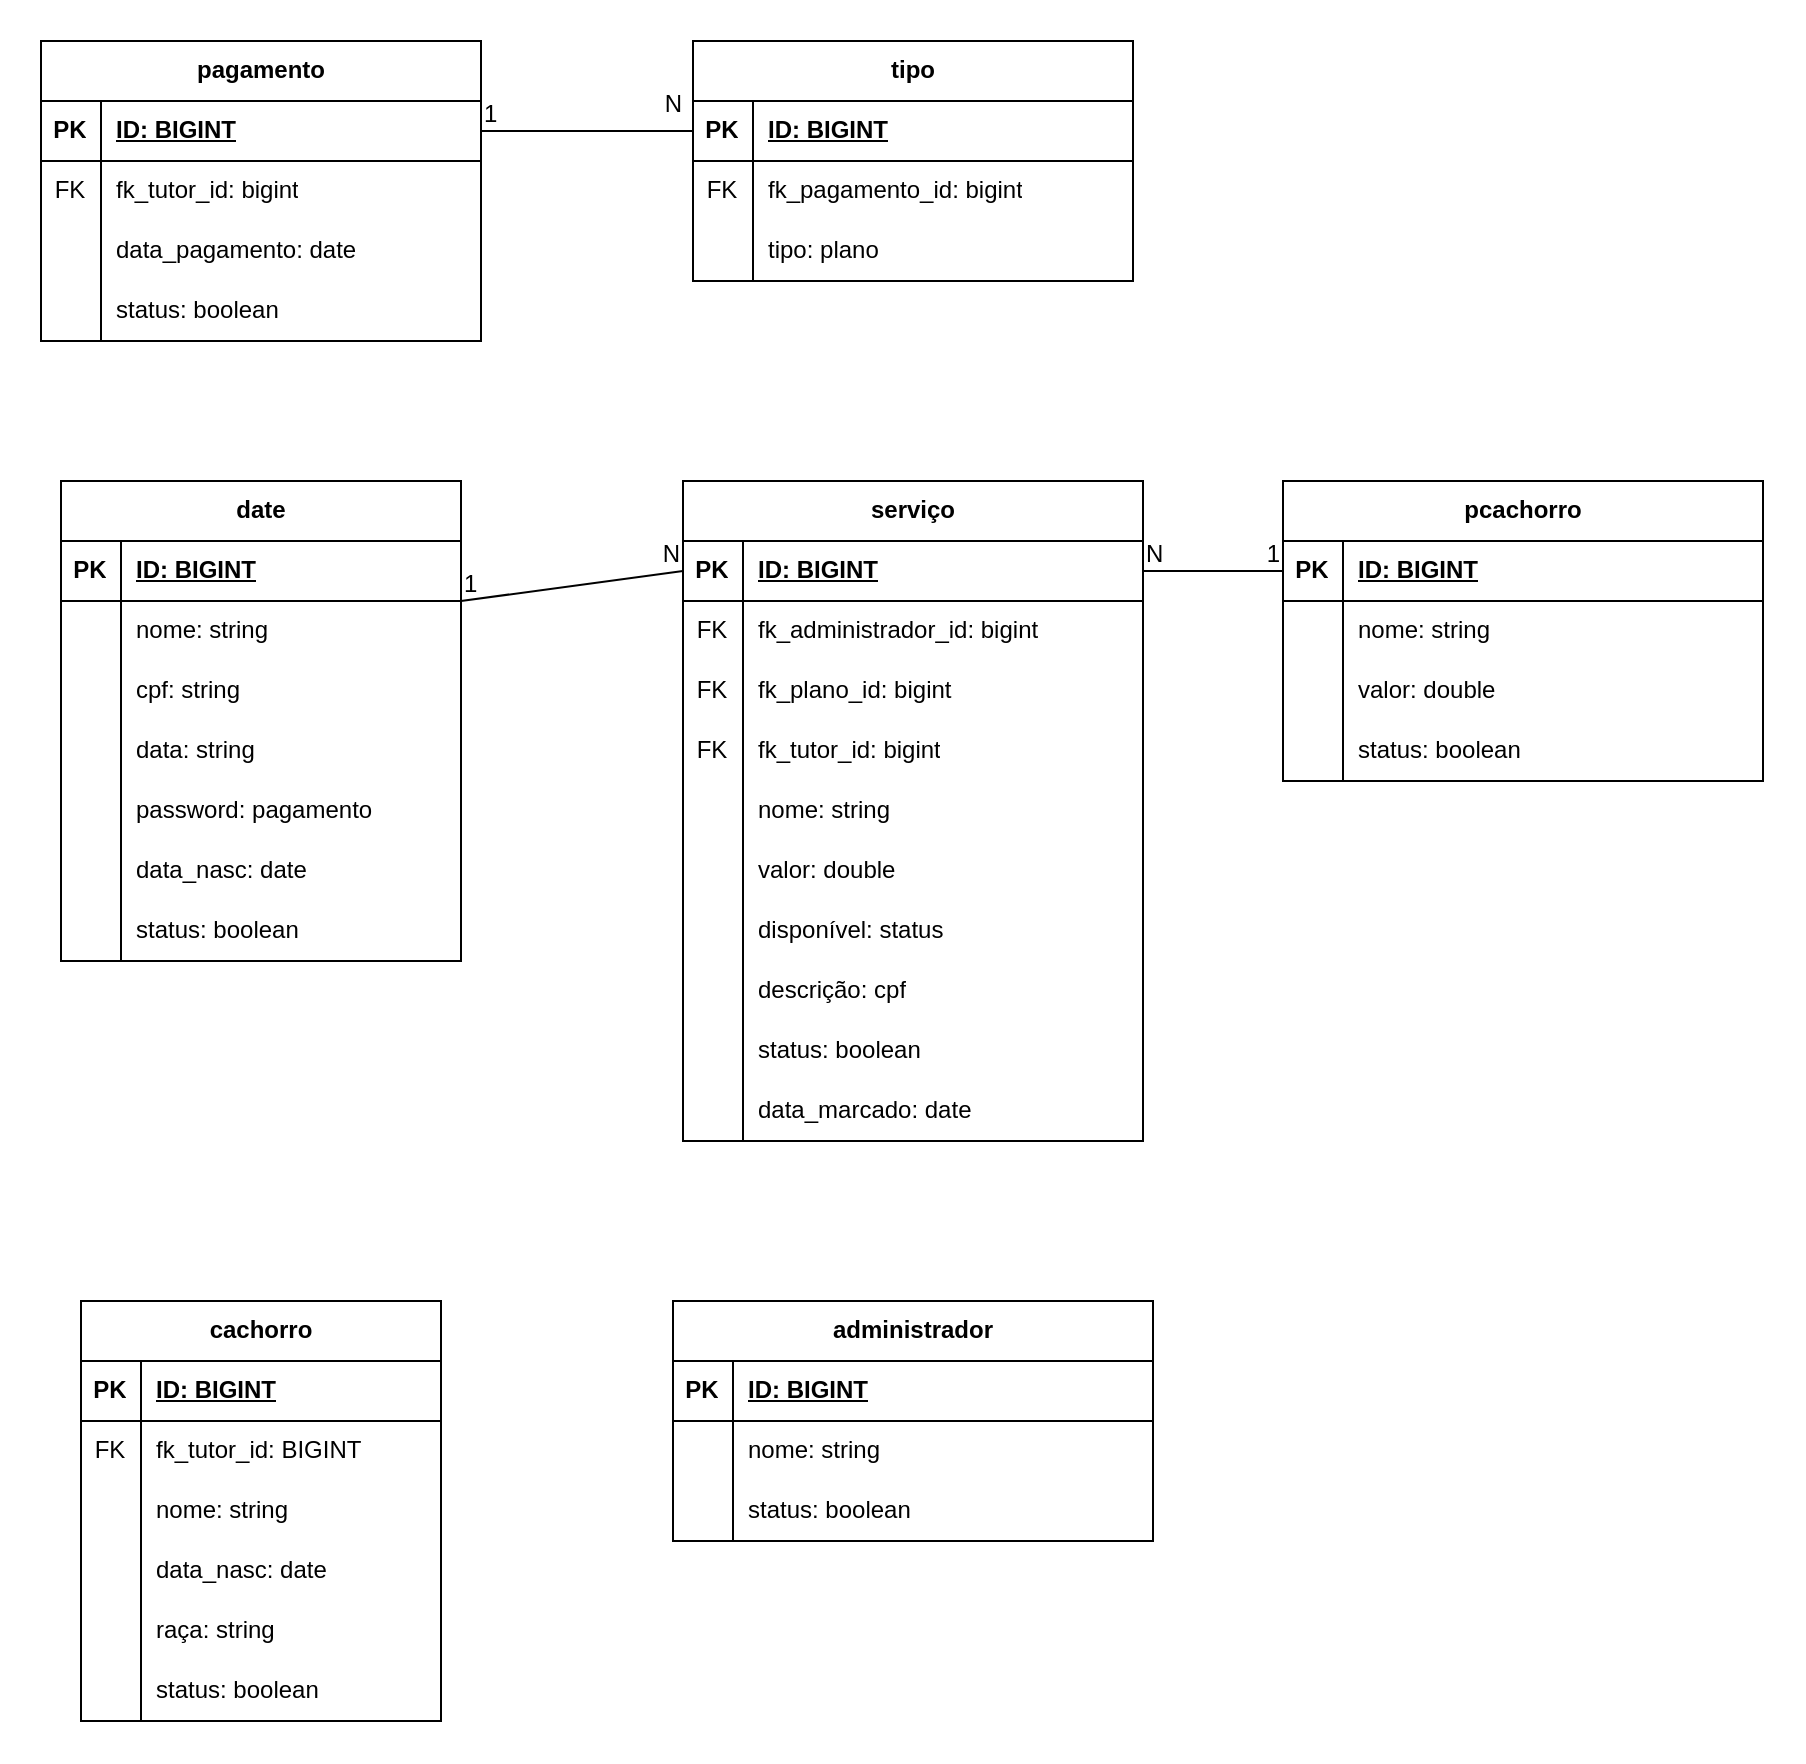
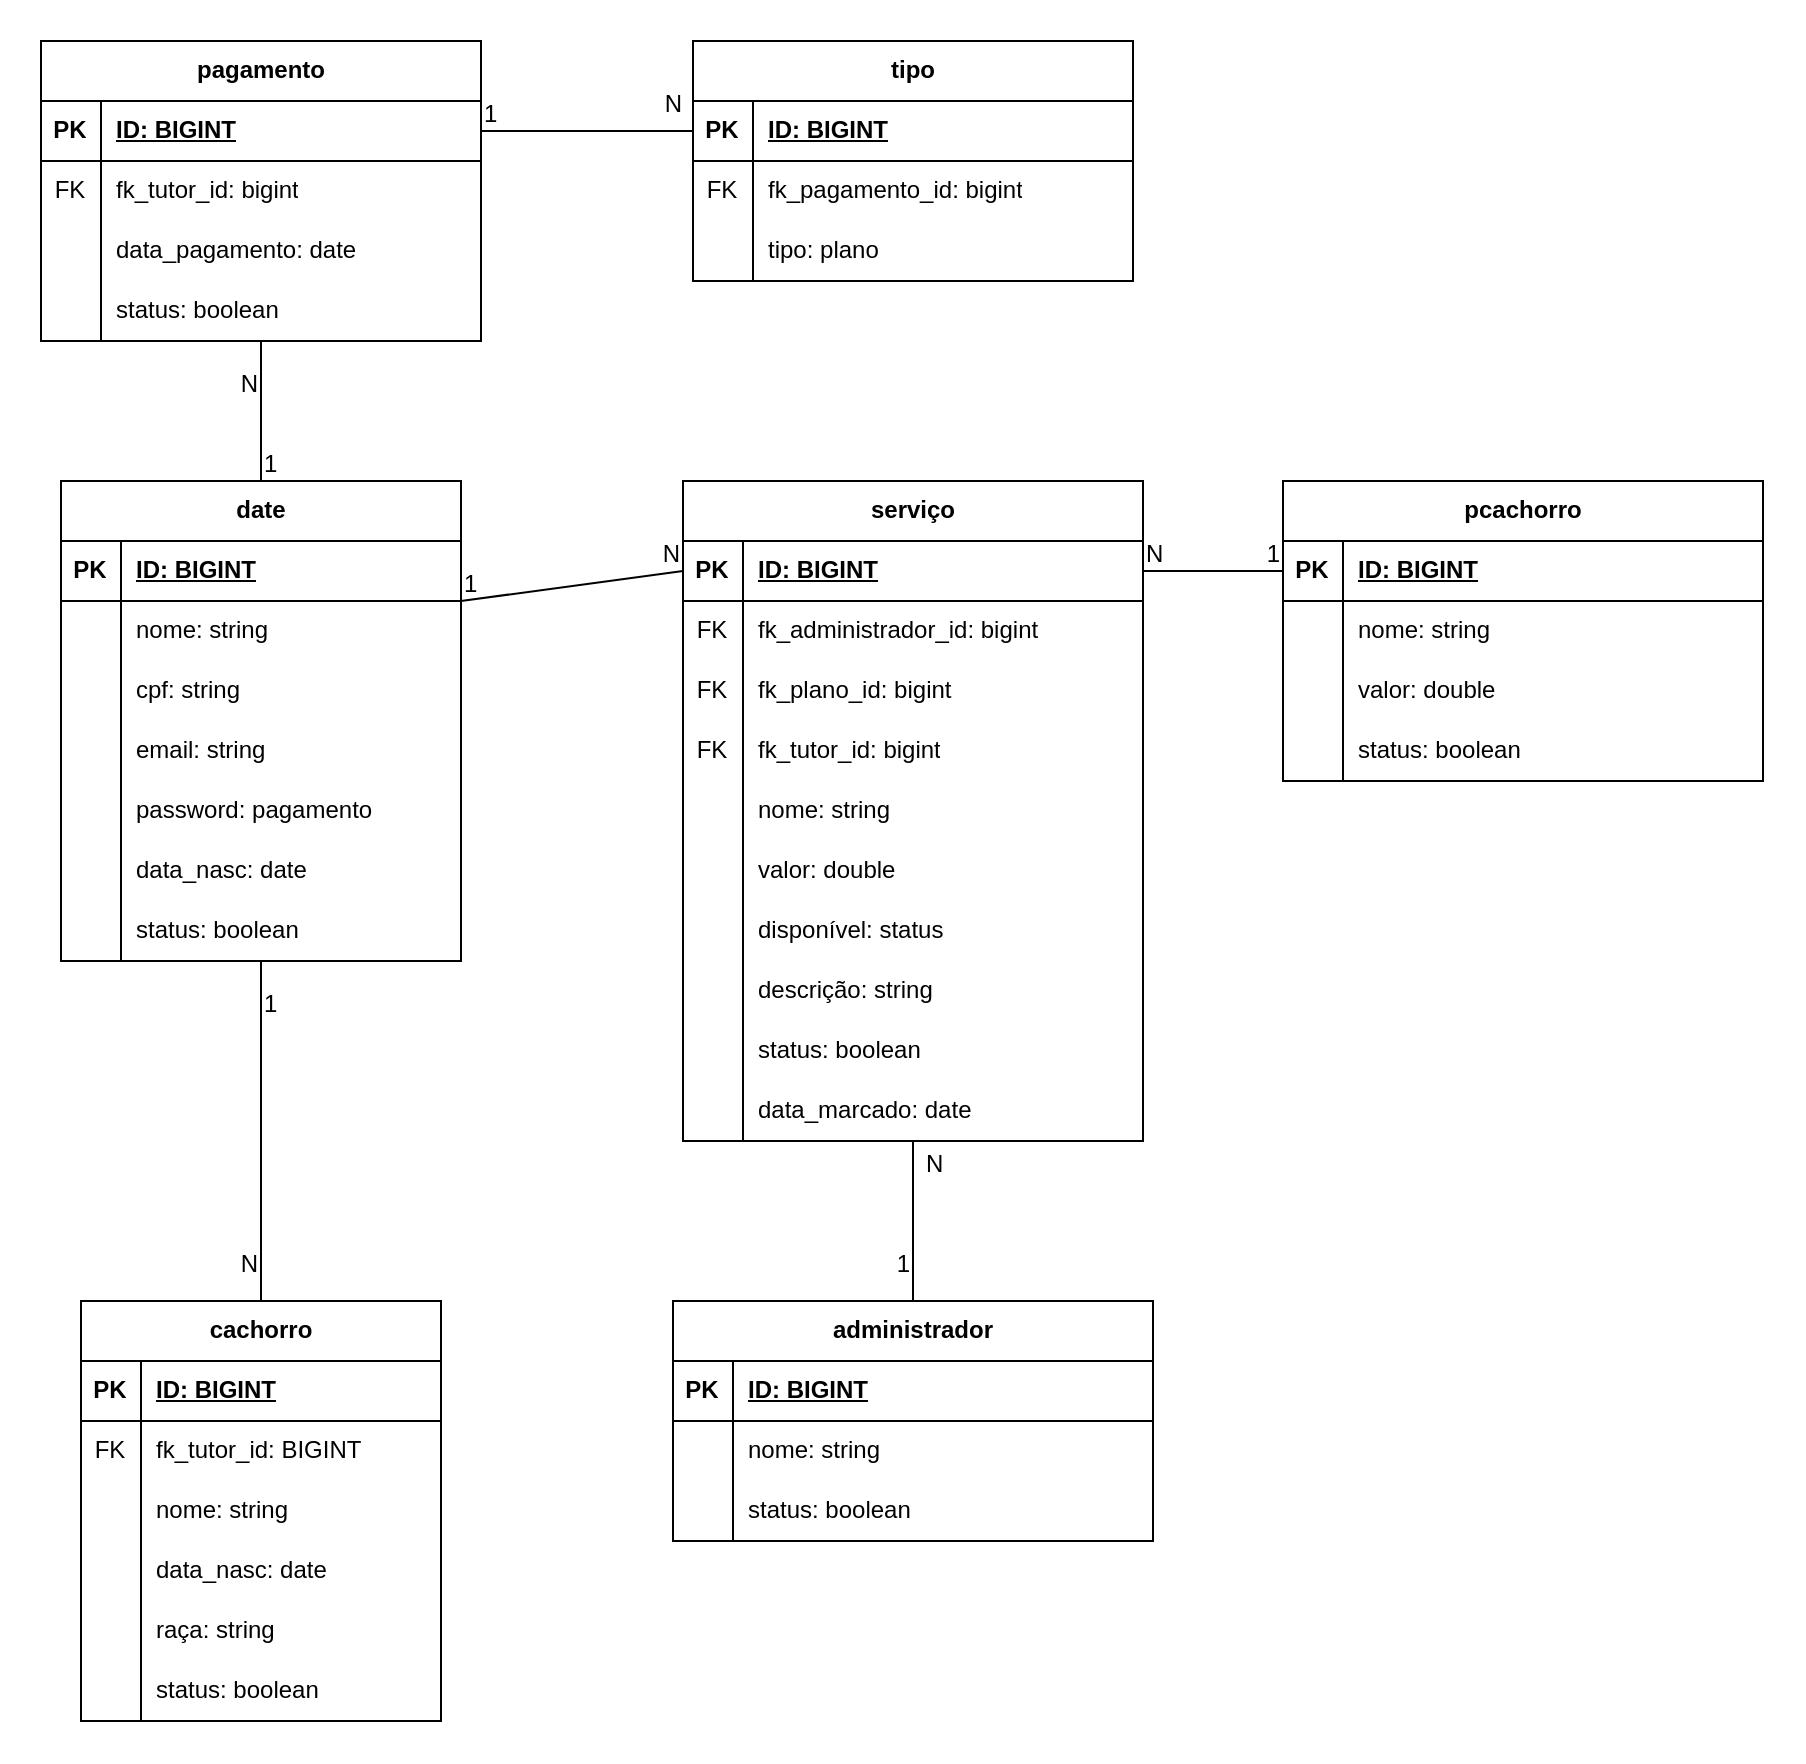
none -> (261, 413)
(208, 751) -> (209, 751)
(844, 991) -> (861, 991)
none -> (261, 1133)
none -> (913, 1223)
